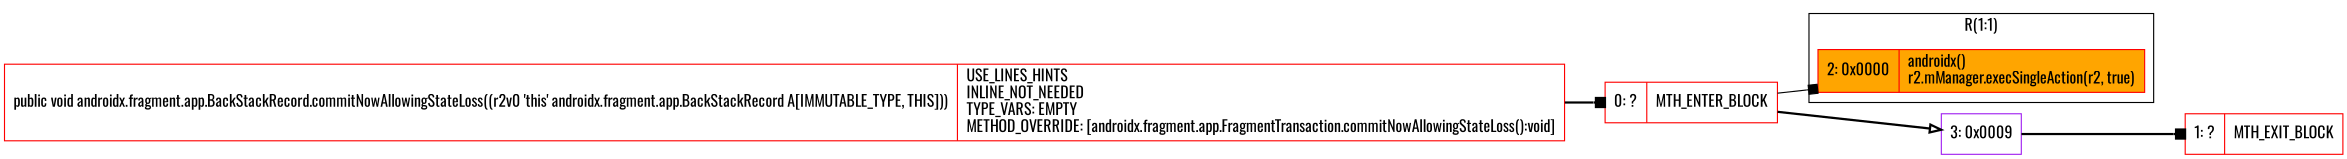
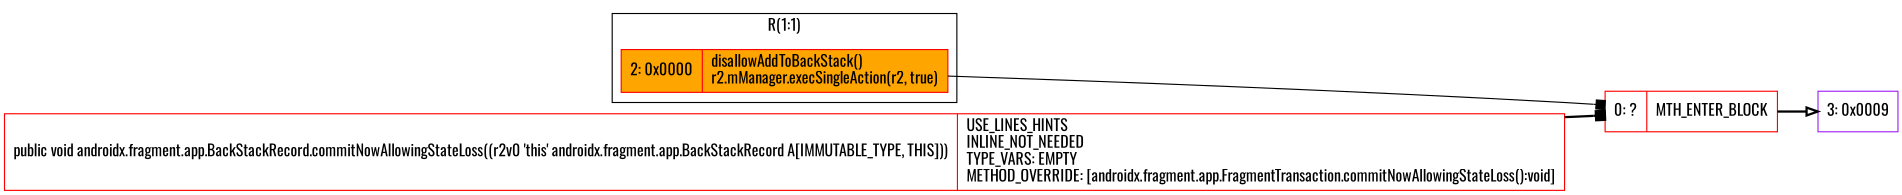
(1937, 62) -> (787, 62)
(1792, 92) -> (1271, 88)
(2264, 134) -> none
